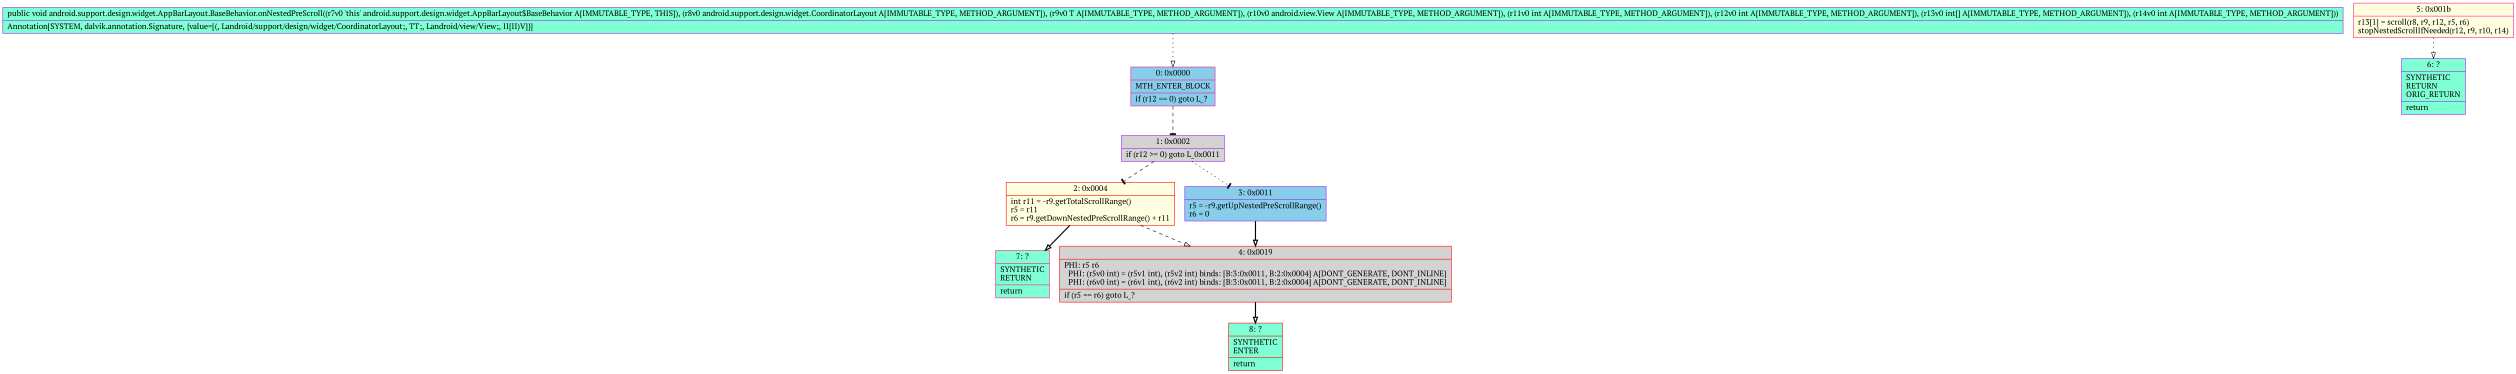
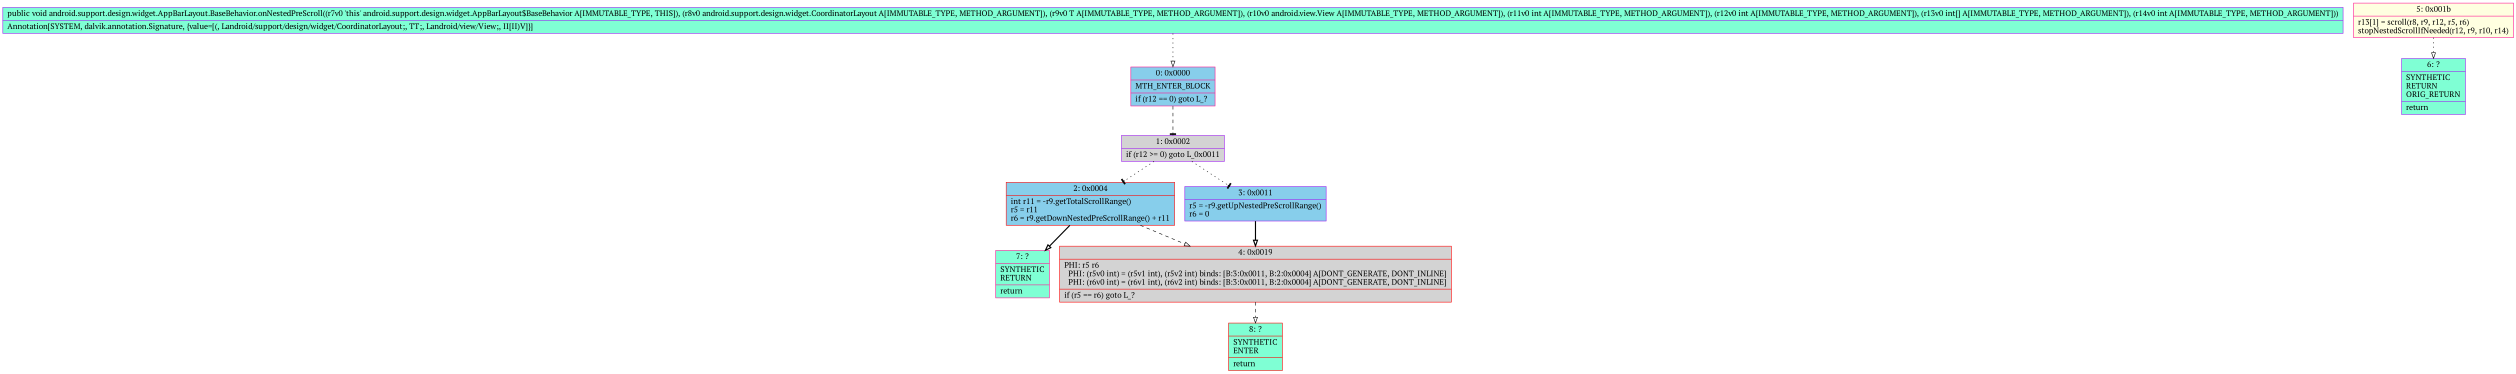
(1139, 171) -> (1139, 171)
(1090, 204) -> (1090, 204)
(1255, 310) -> (1255, 310)
